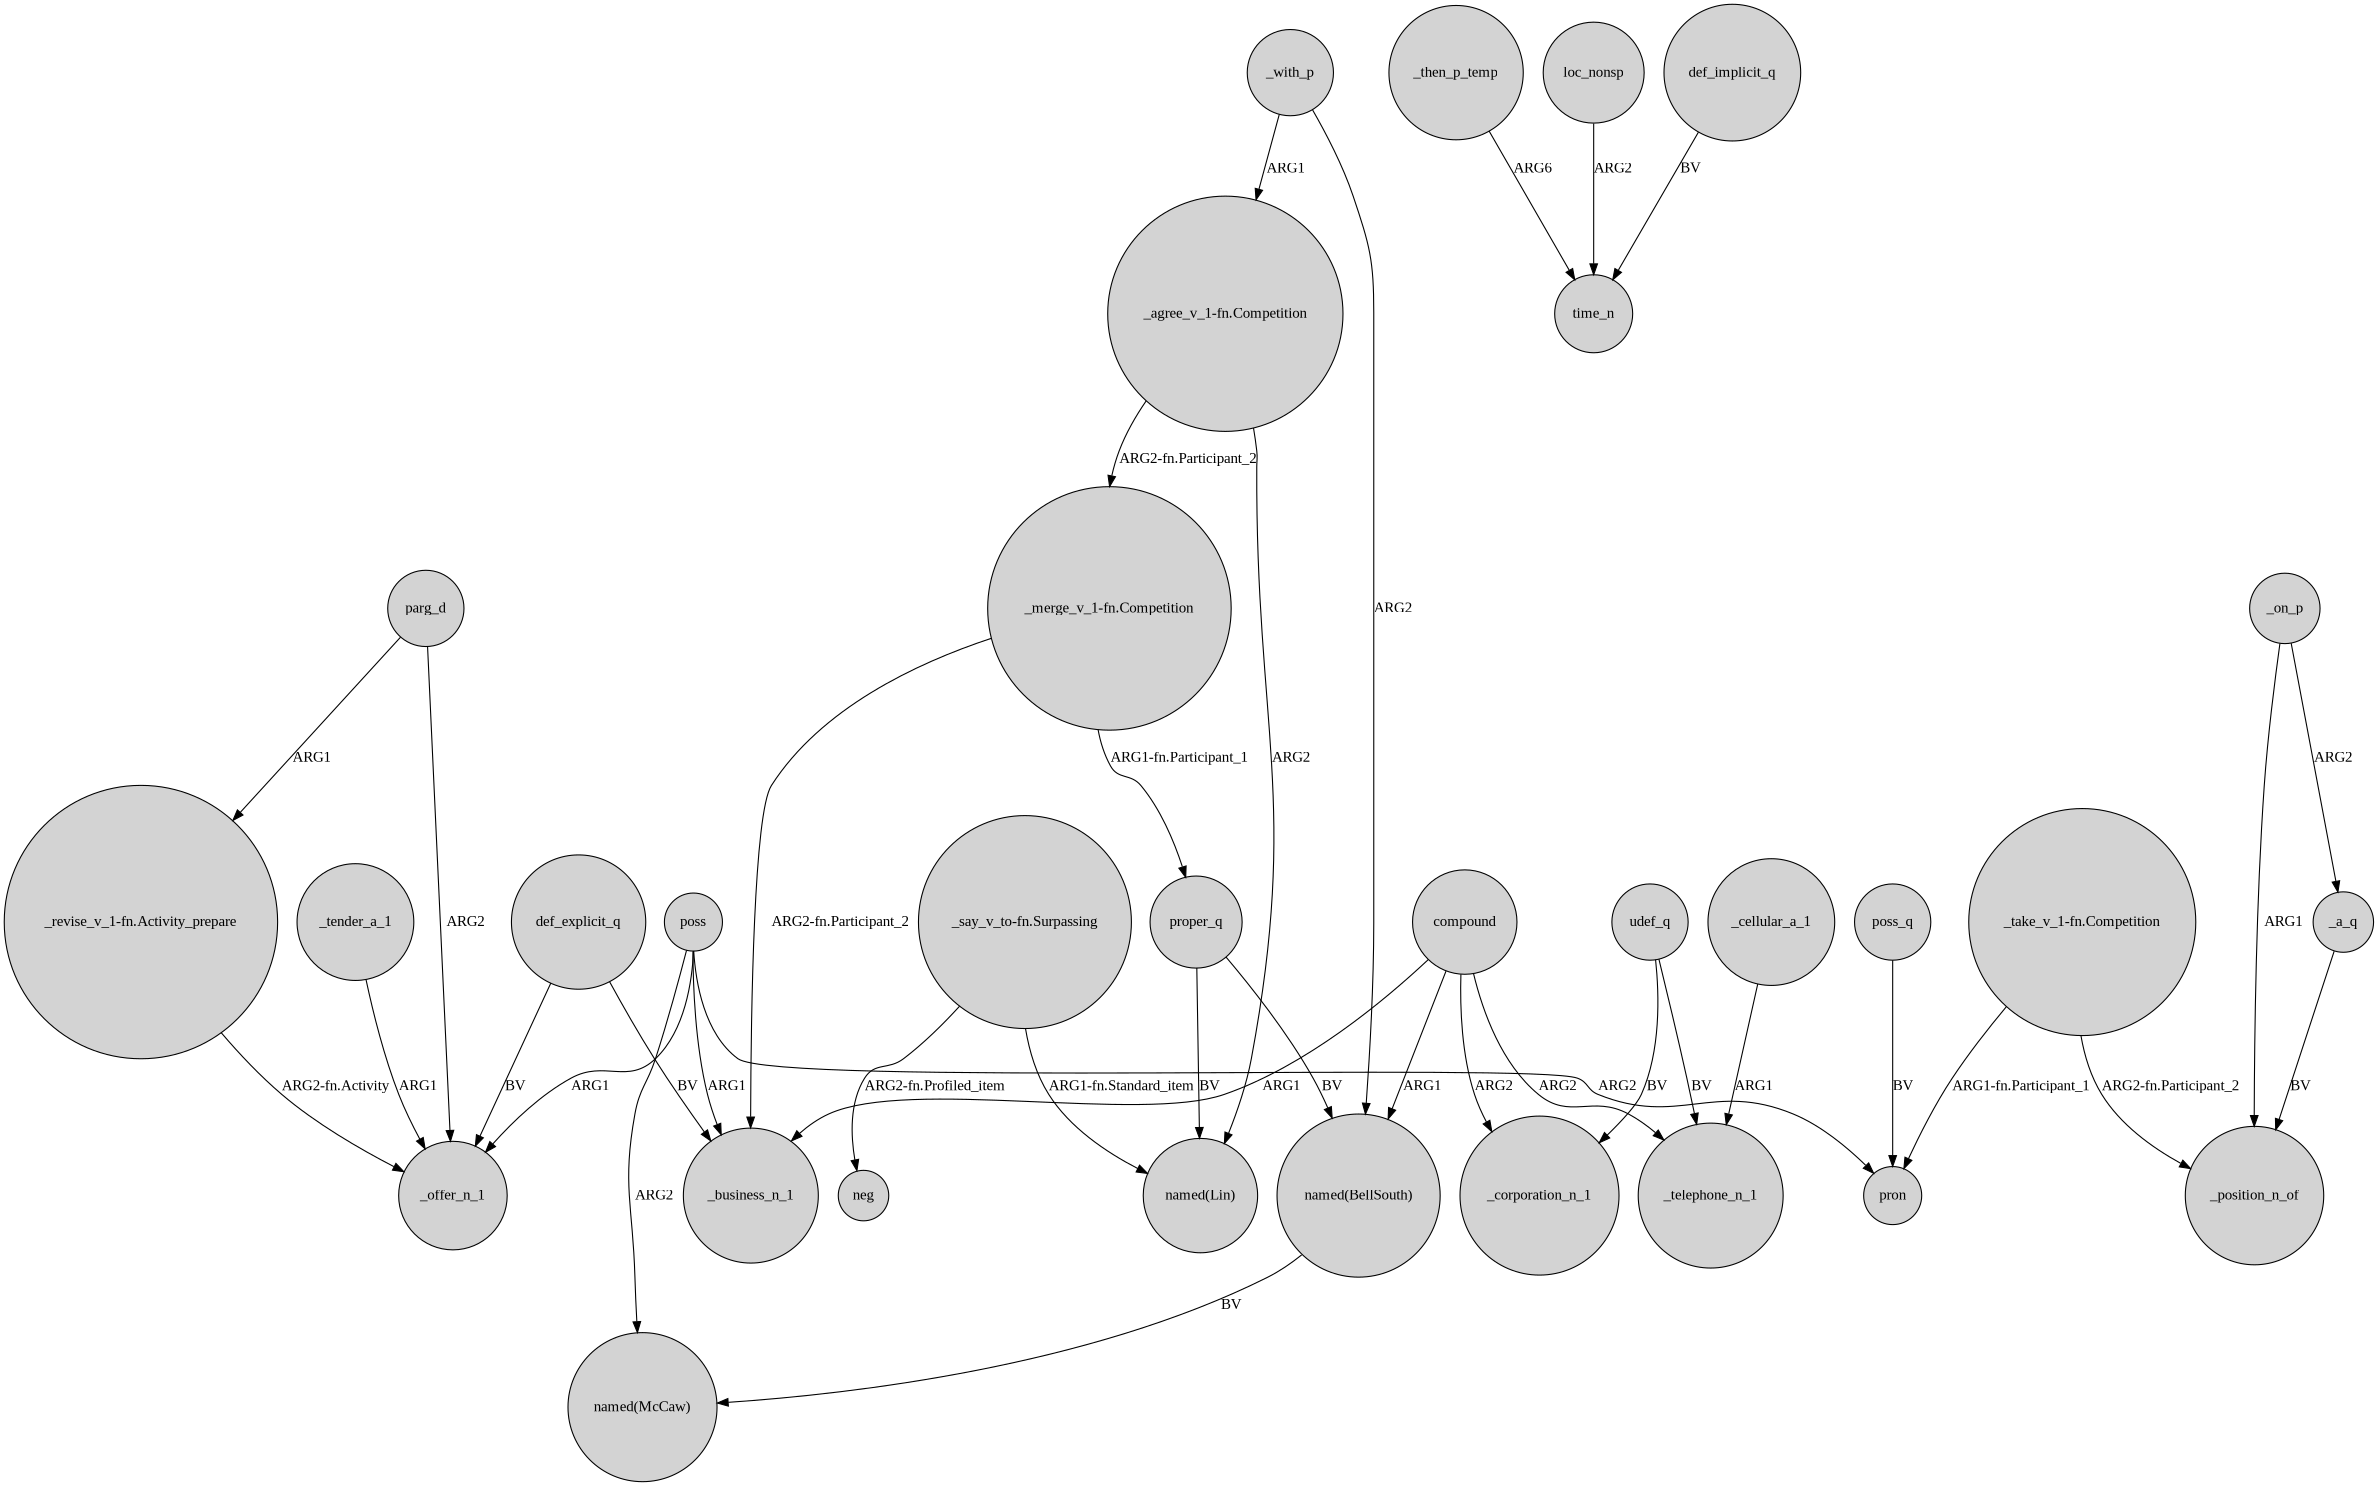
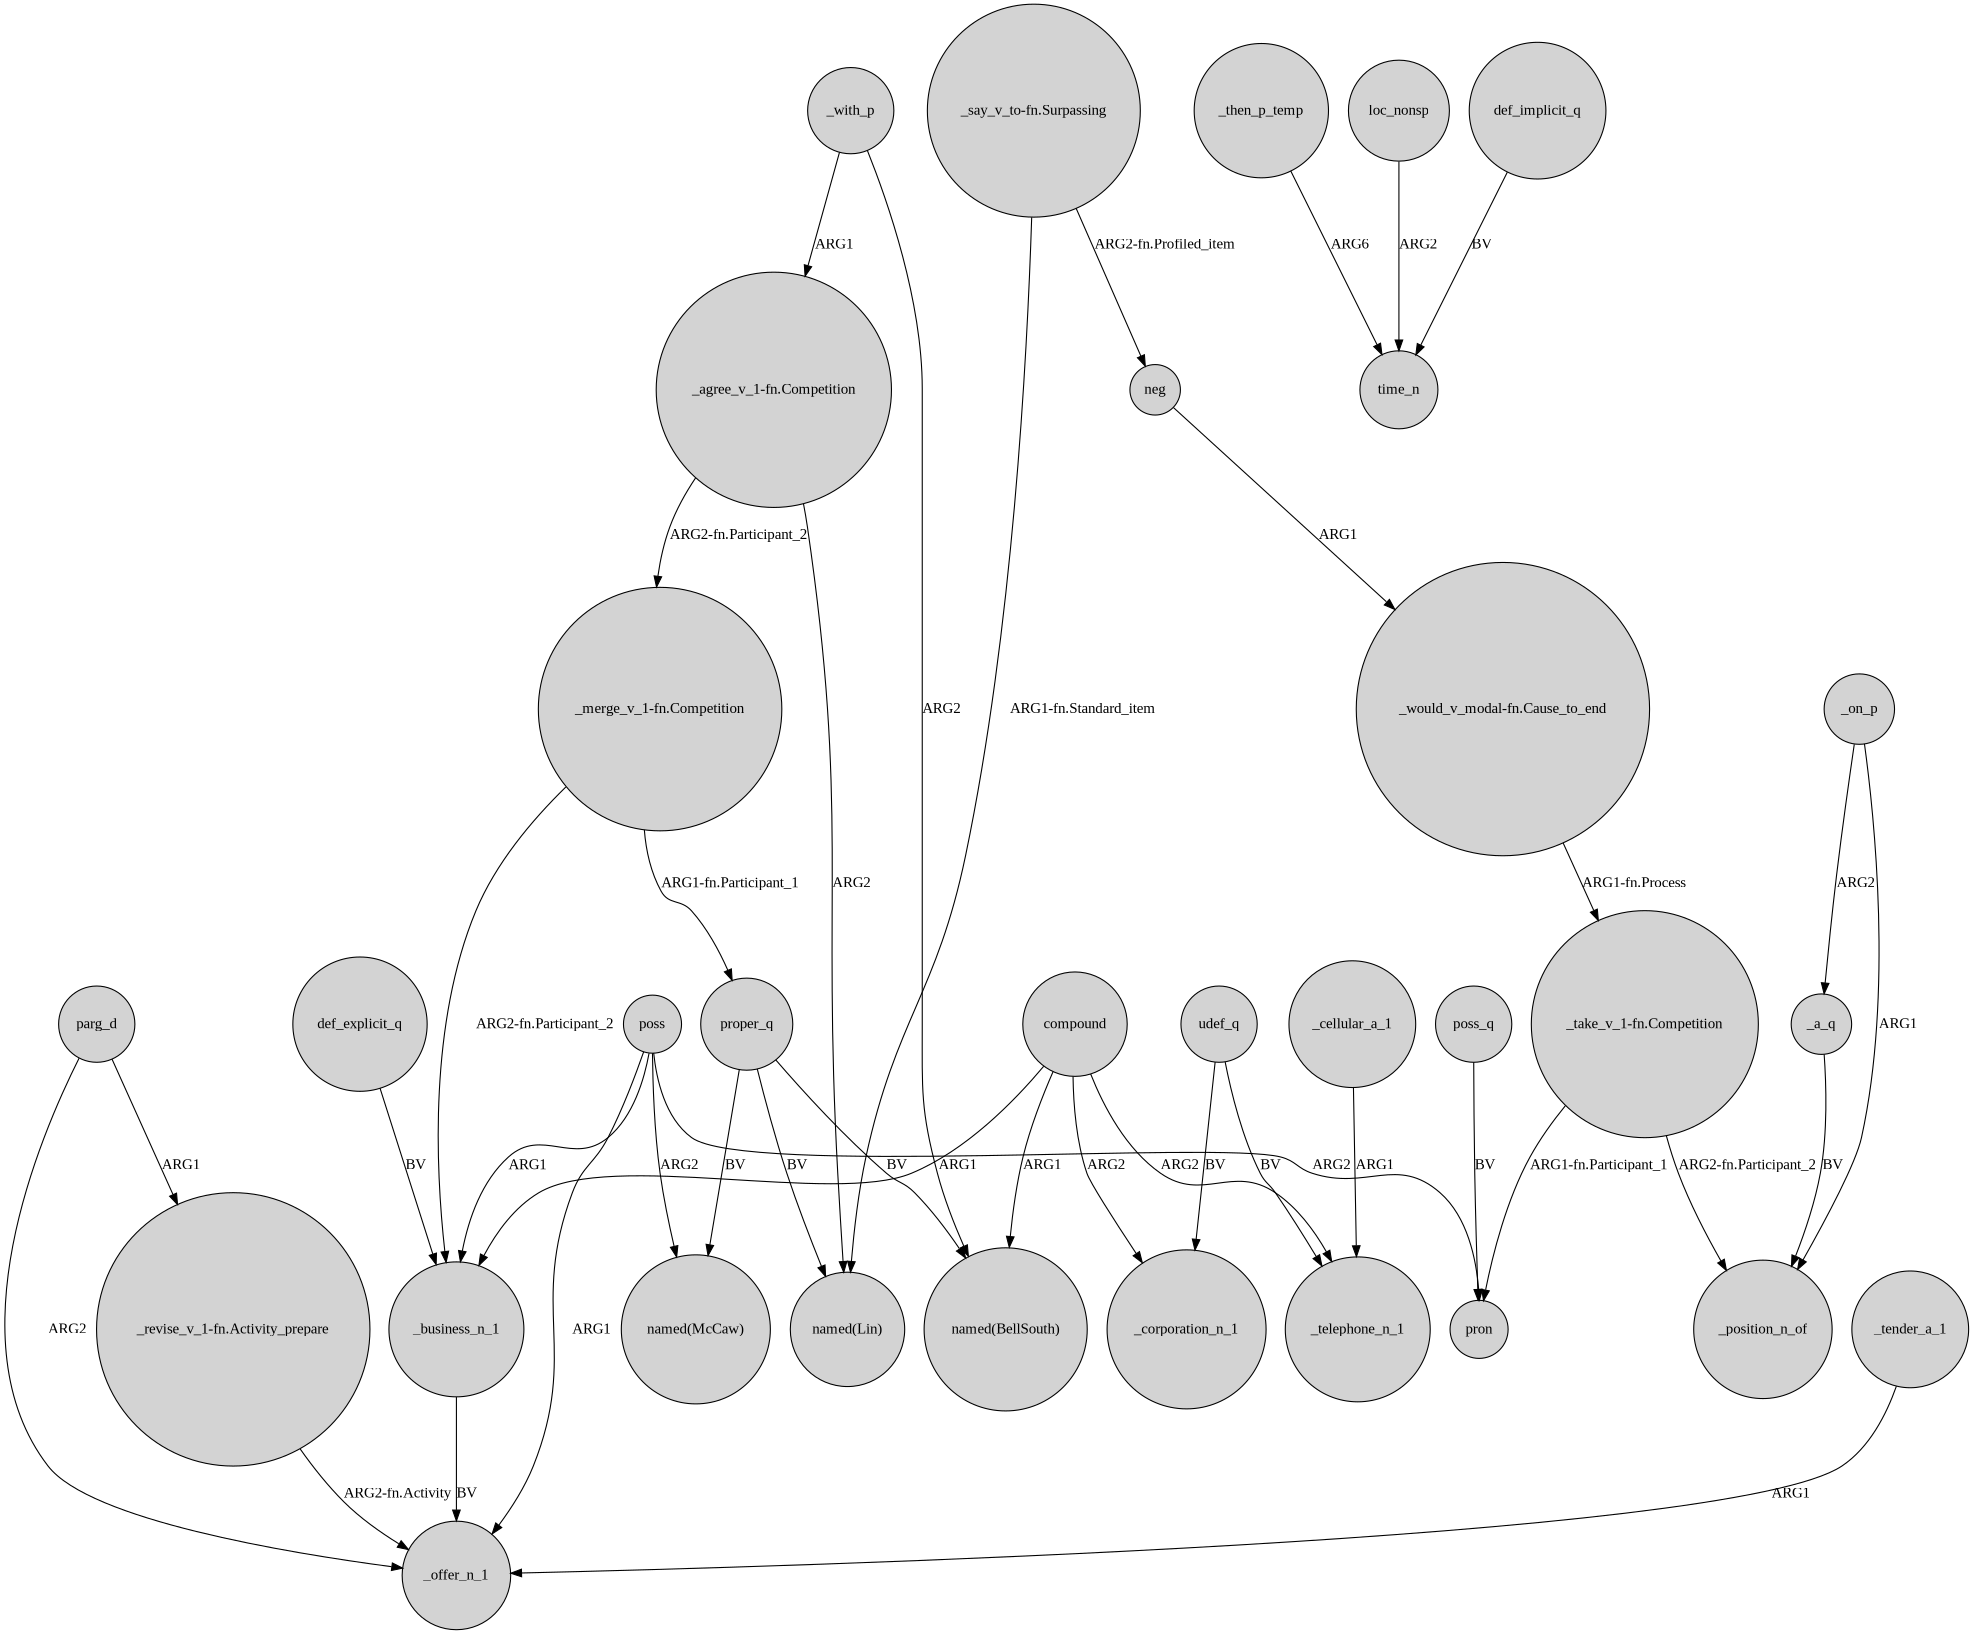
none -> (1503, 709)
(515, 1060) -> (456, 1454)
(1024, 1360) -> (725, 1157)
